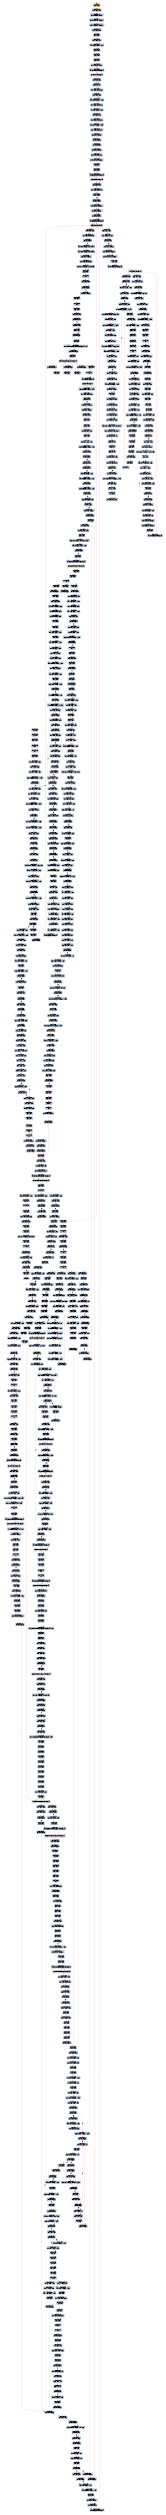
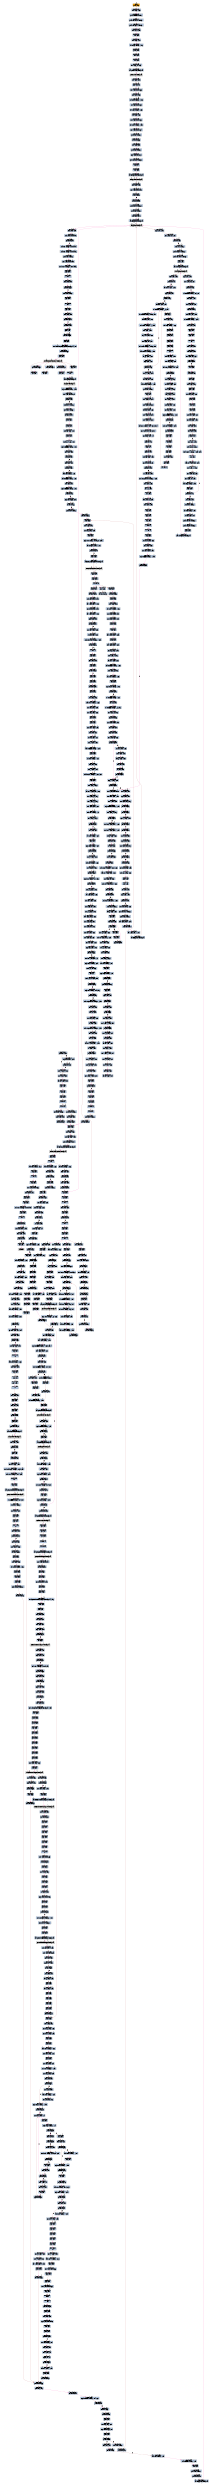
none -> (148, 505)
(21, 1076) -> none
